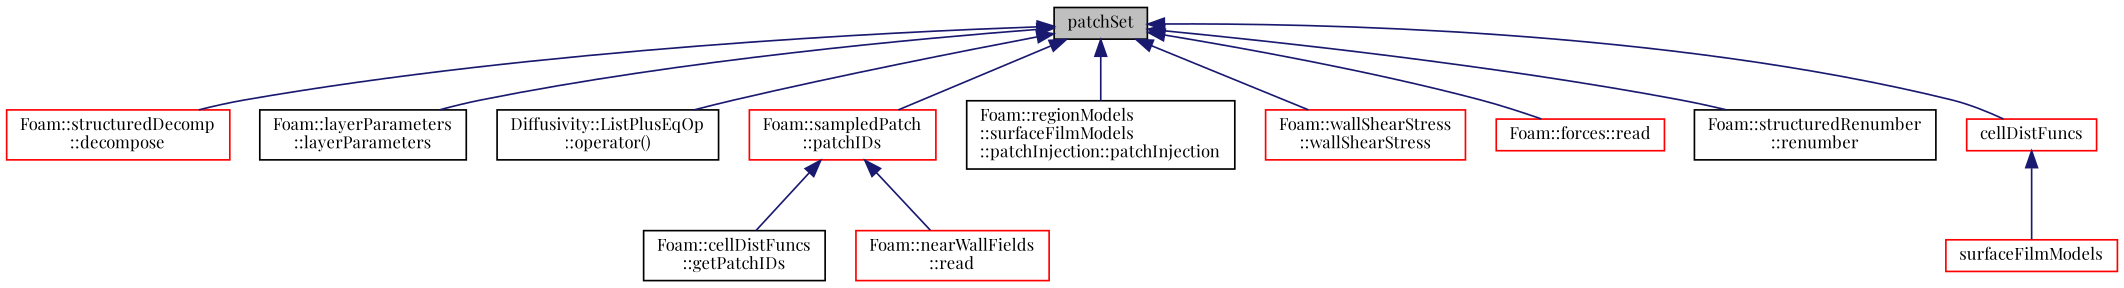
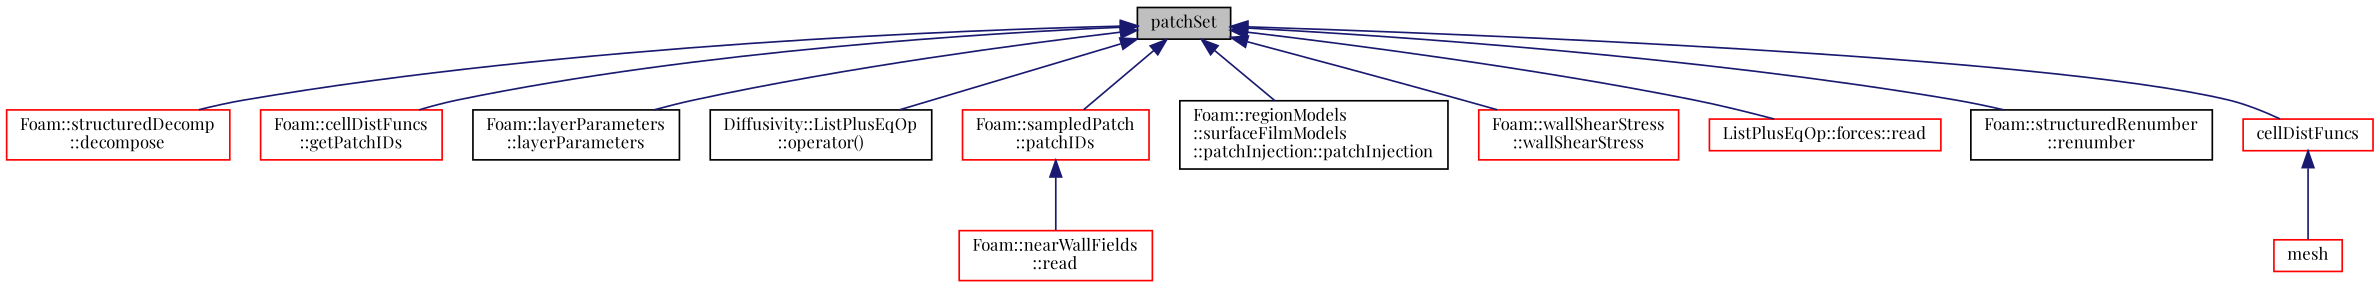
(1580, 135) -> (1825, 135)
(783, 201) -> (768, 54)
(734, 256) -> (351, 135)
(2032, 256) -> (2308, 256)
